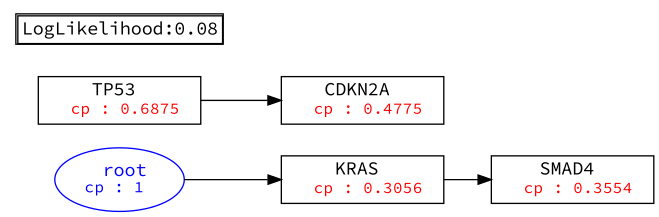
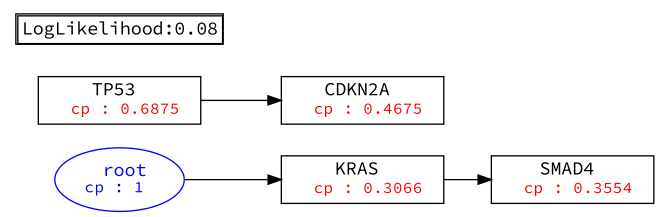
(369, 109) -> (369, 109)
(369, 188) -> (369, 188)
